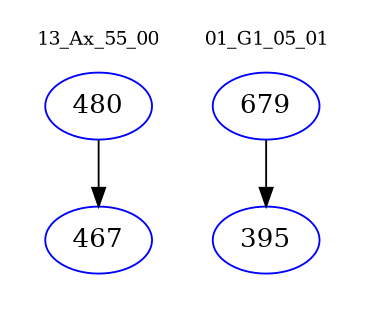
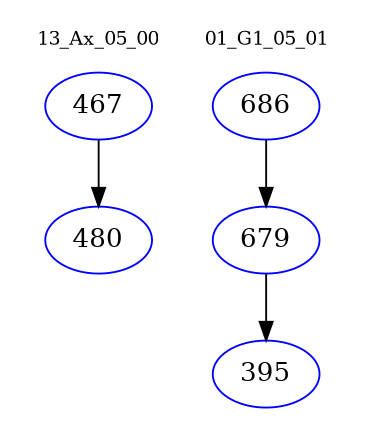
(99, 40) -> (99, 40)
none -> (266, 106)
(99, 164) -> (99, 164)
